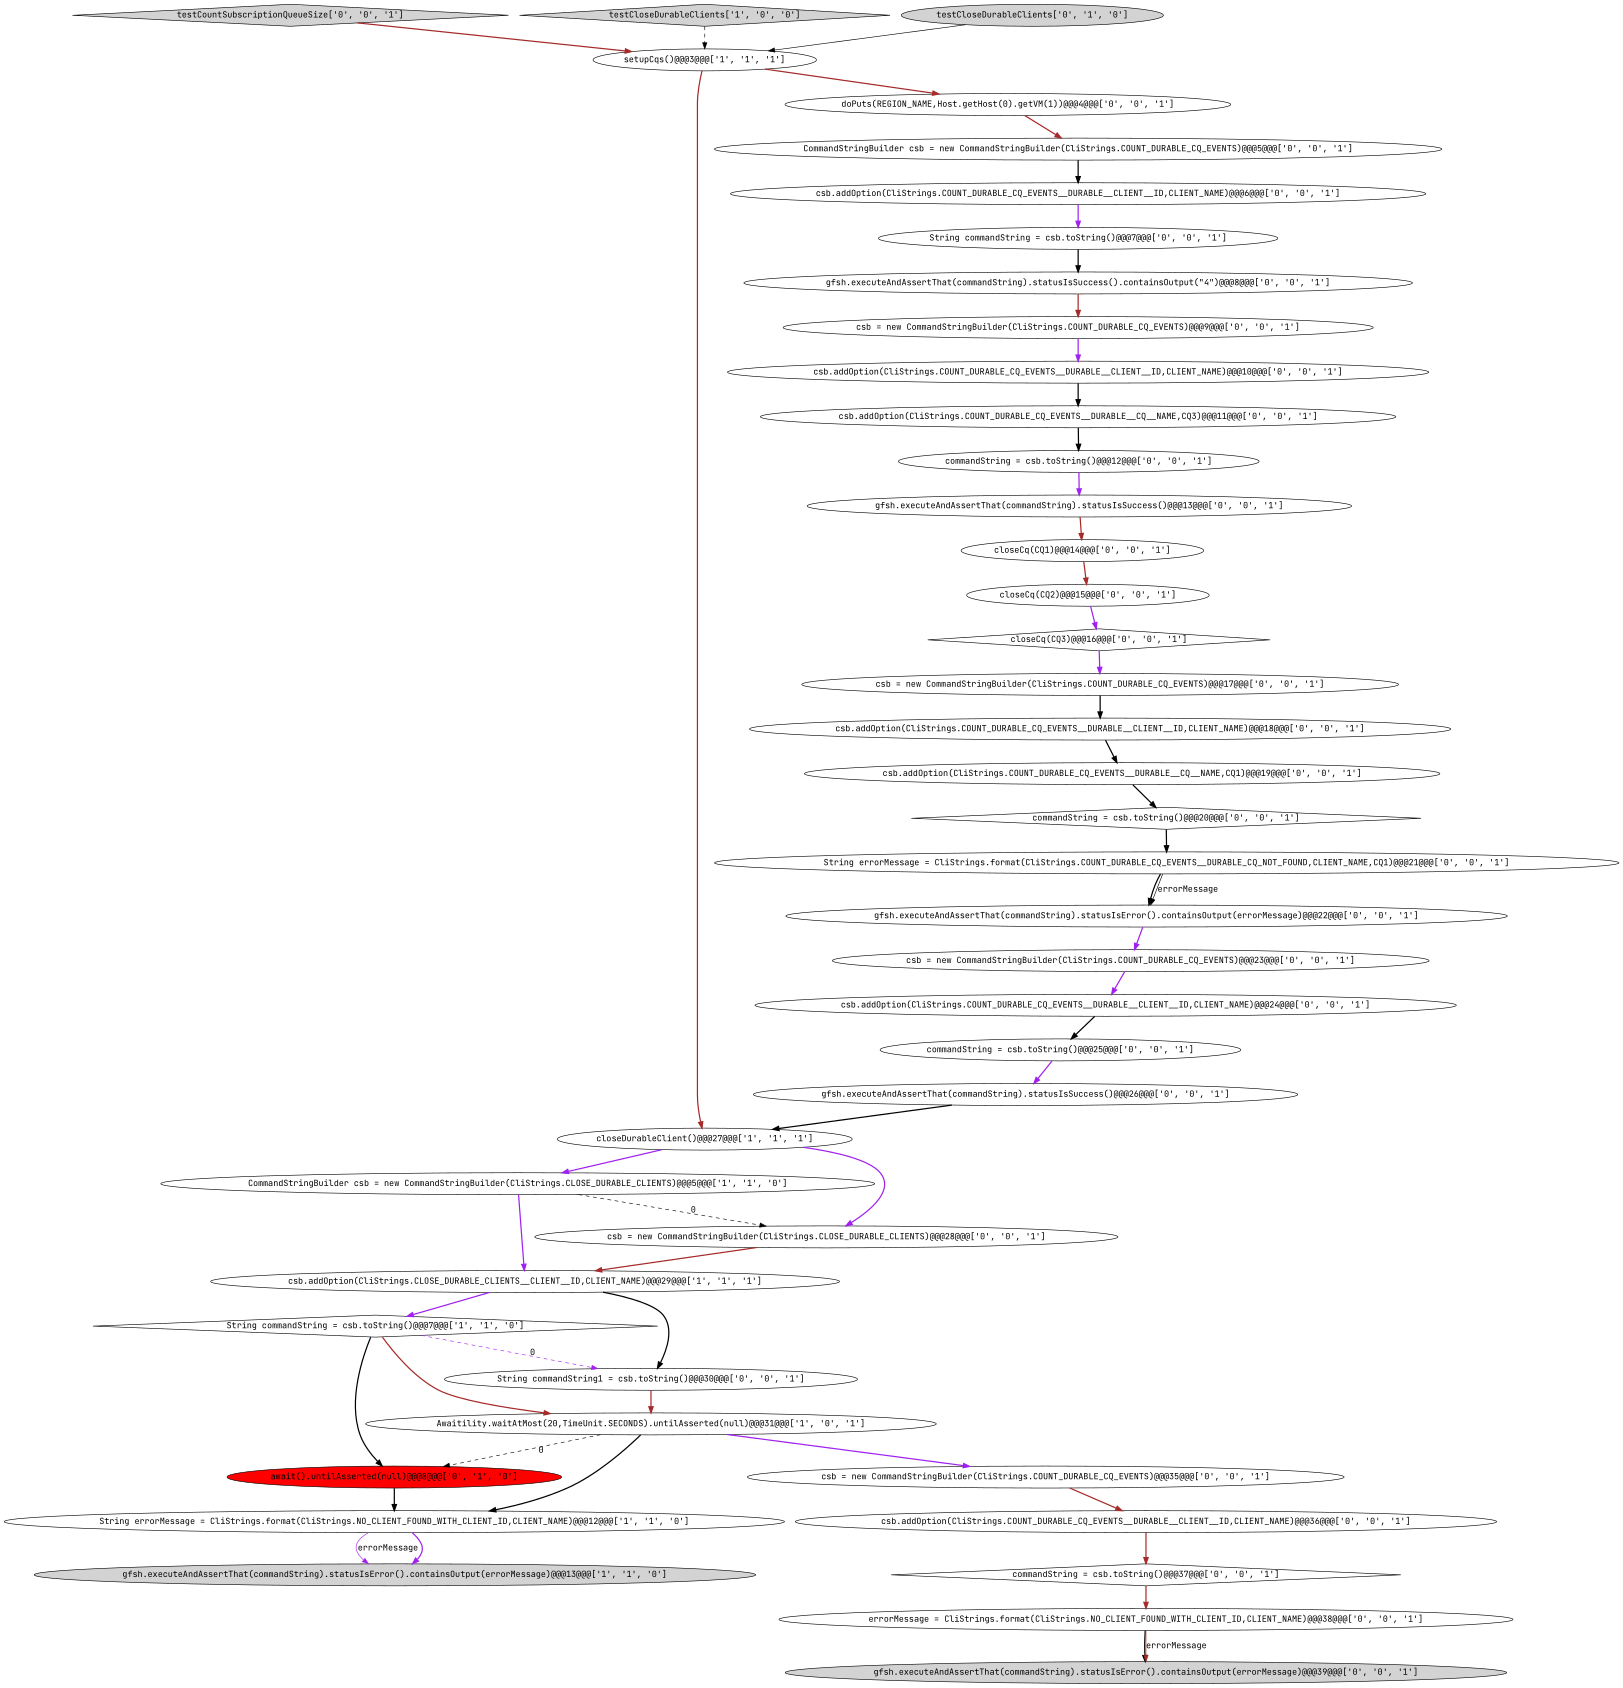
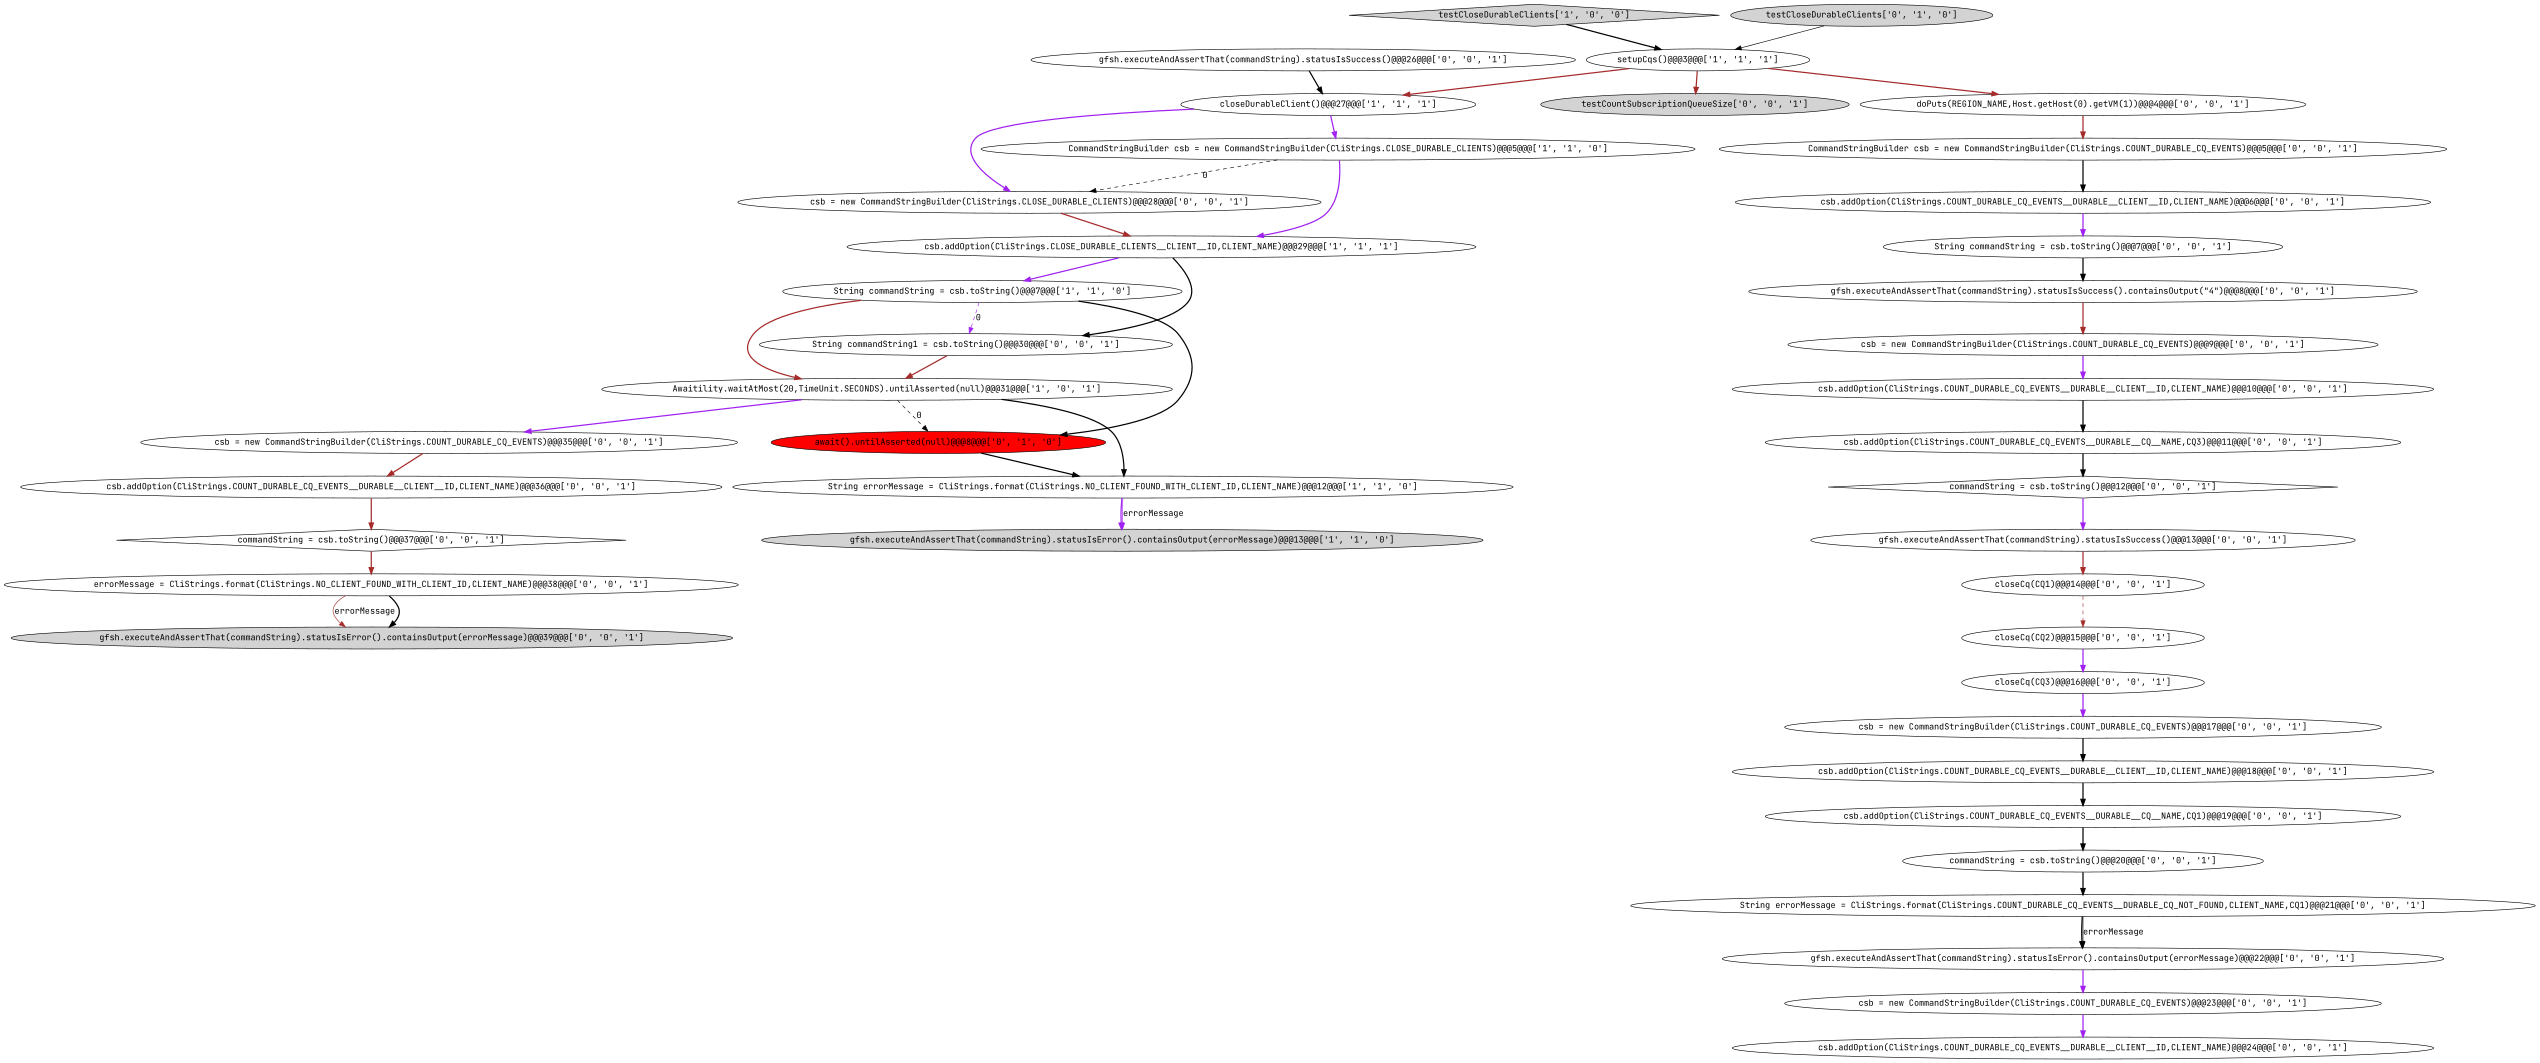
(290, 15) -> (1695, 105)
(705, 35) -> (1611, 36)
(491, 37) -> (1697, 79)
(1079, 461) -> (2083, 487)
(1085, 570) -> (2083, 608)
(1099, 640) -> (2083, 683)
(1166, 818) -> (2083, 861)
(1060, 1050) -> none
(375, 1326) -> (982, 292)
